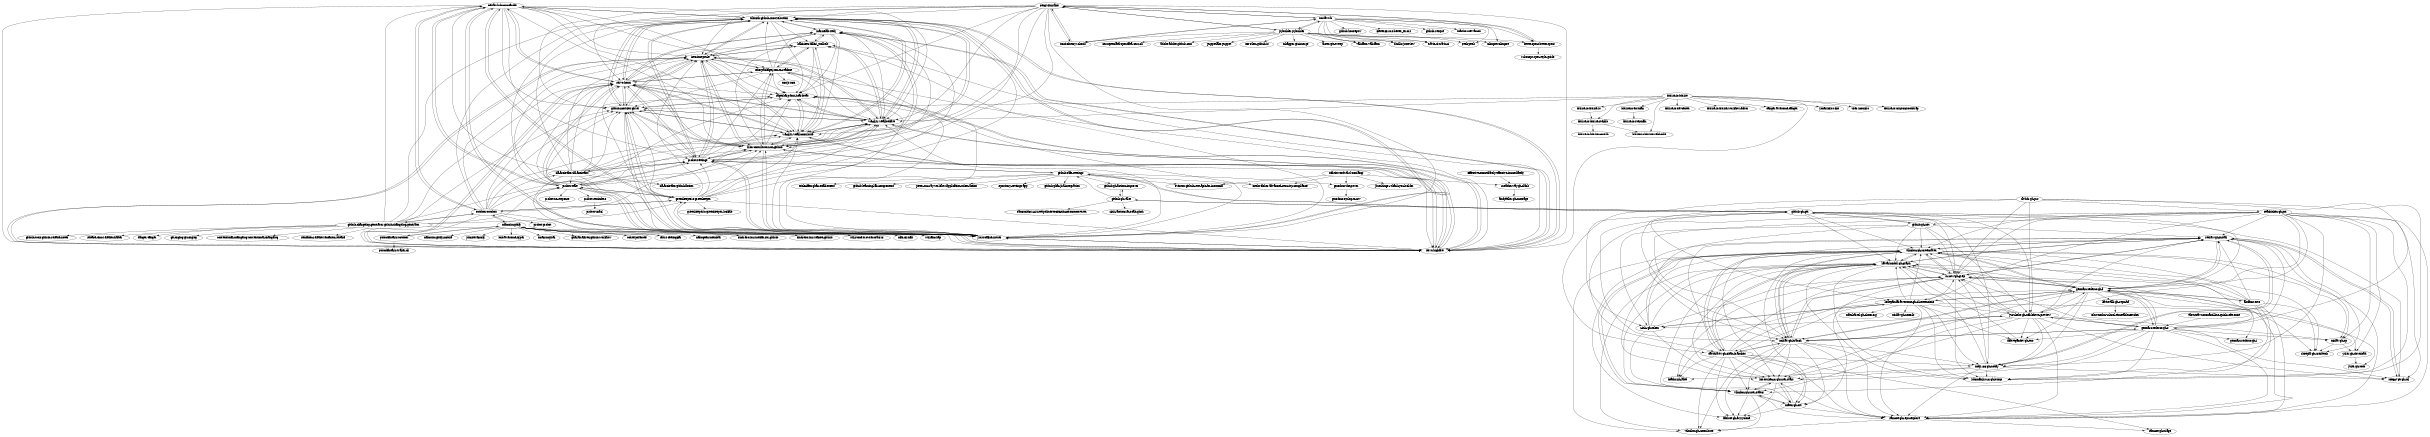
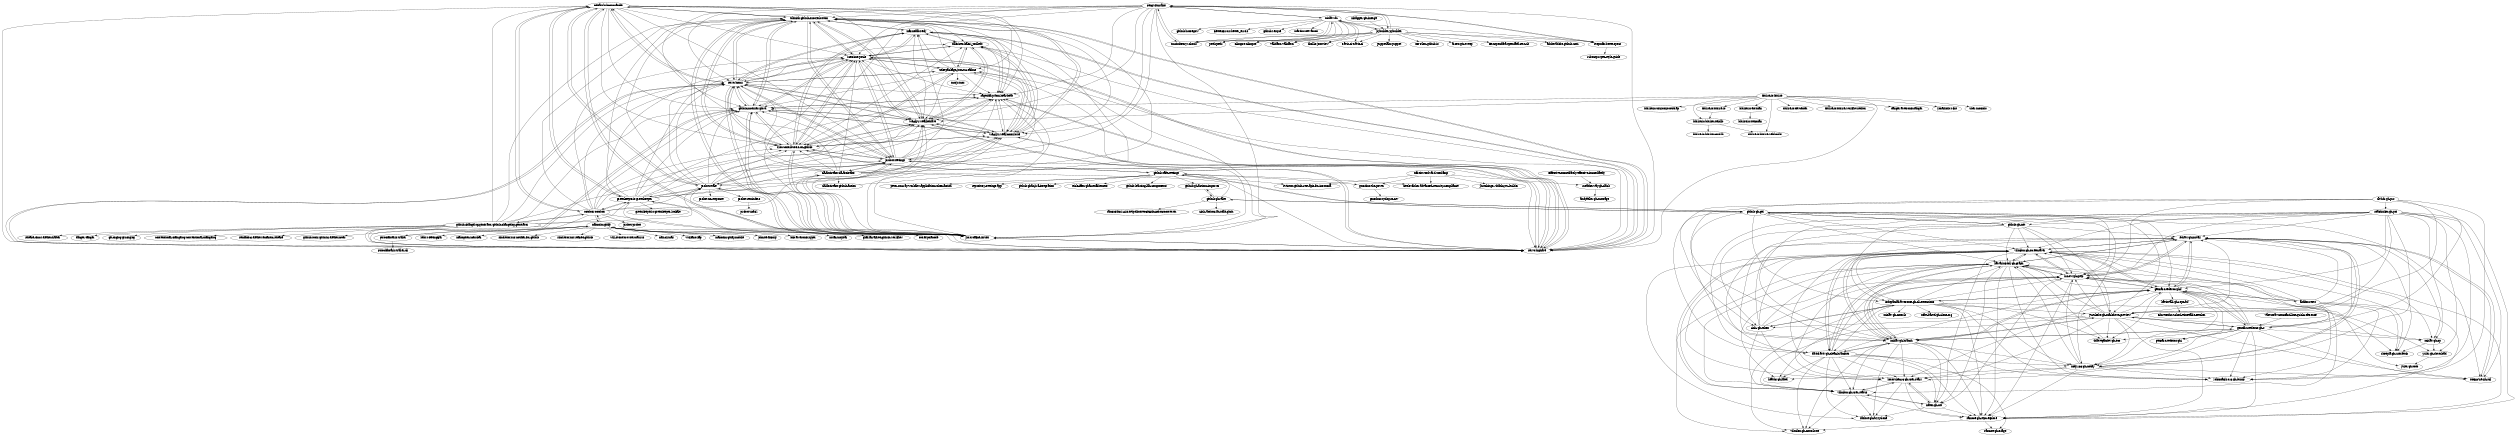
(1293, 37) -> (1374, 24)
(1539, 44) -> (1607, 44)
(394, 238) -> (393, 238)
(1623, 267) -> (1782, 346)
